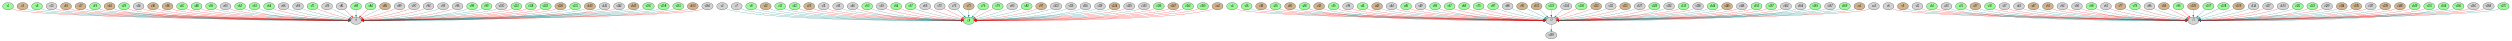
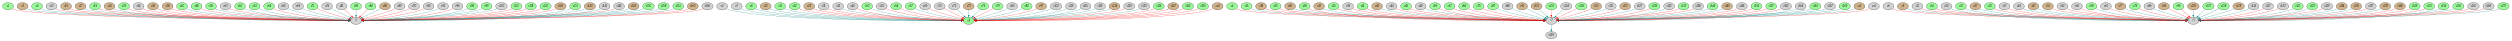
(267, 18) -> (267, 18)
